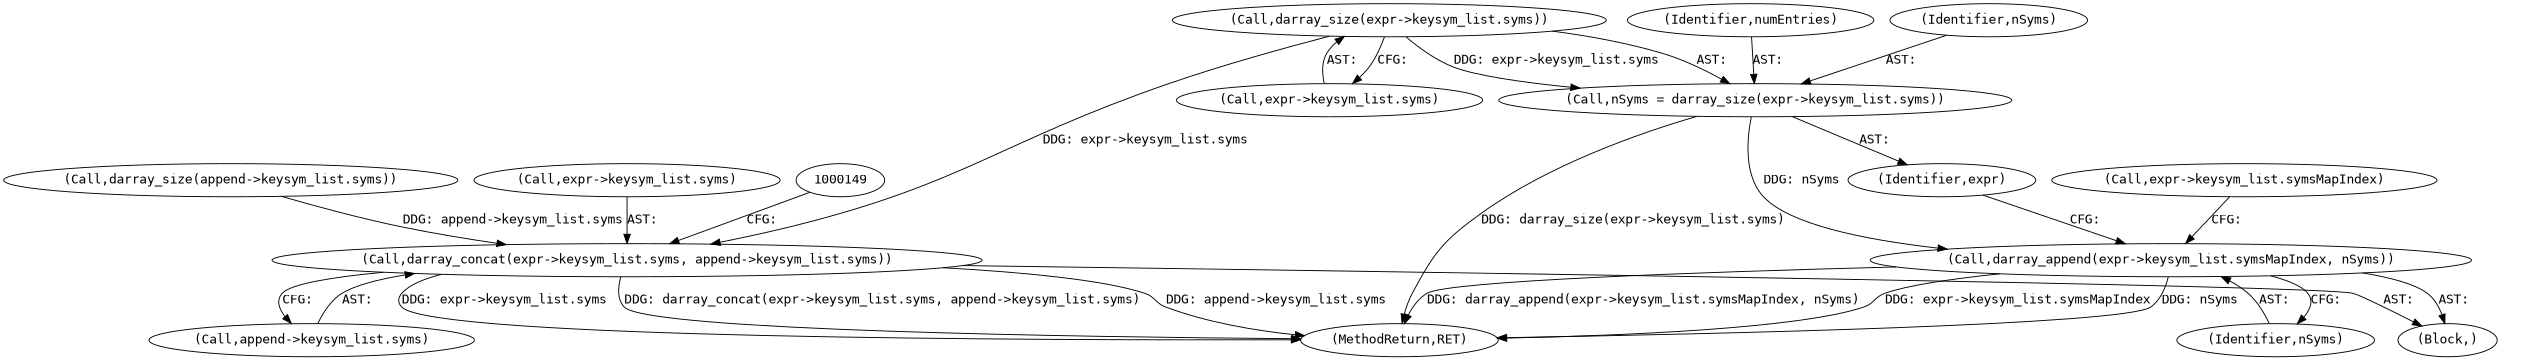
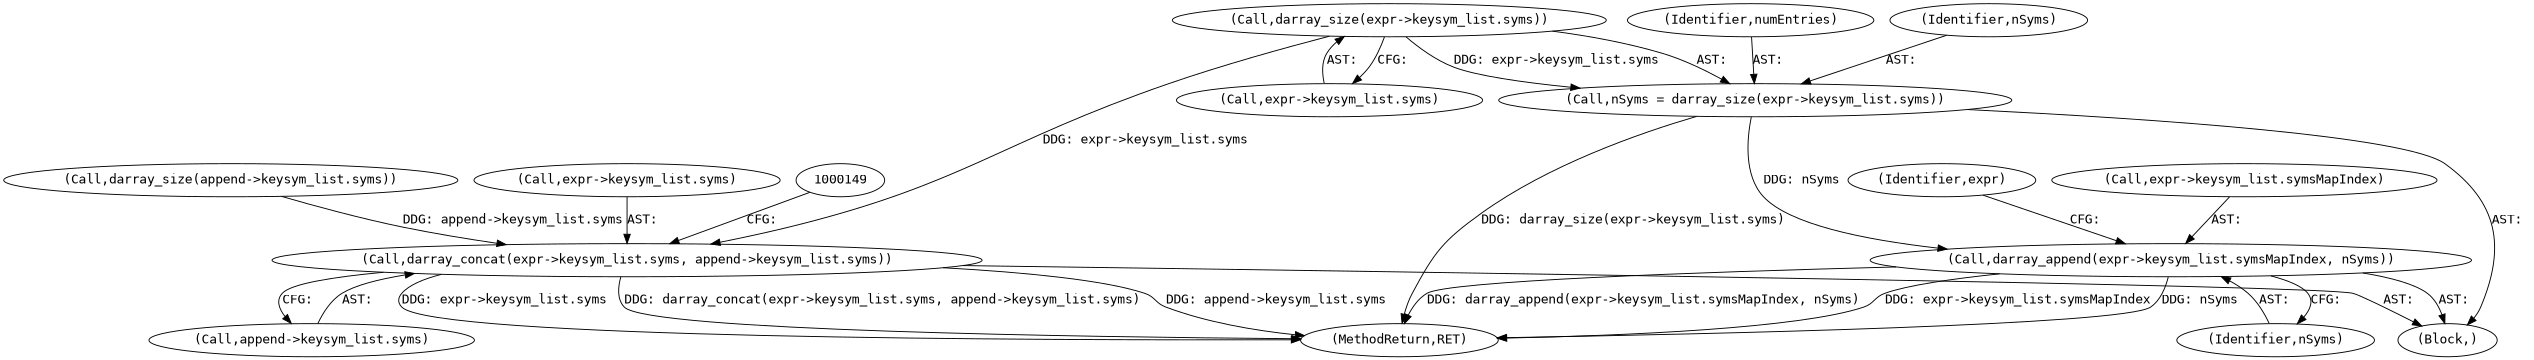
(1845, 139) -> (2295, 133)
(2231, 220) -> (2231, 220)
